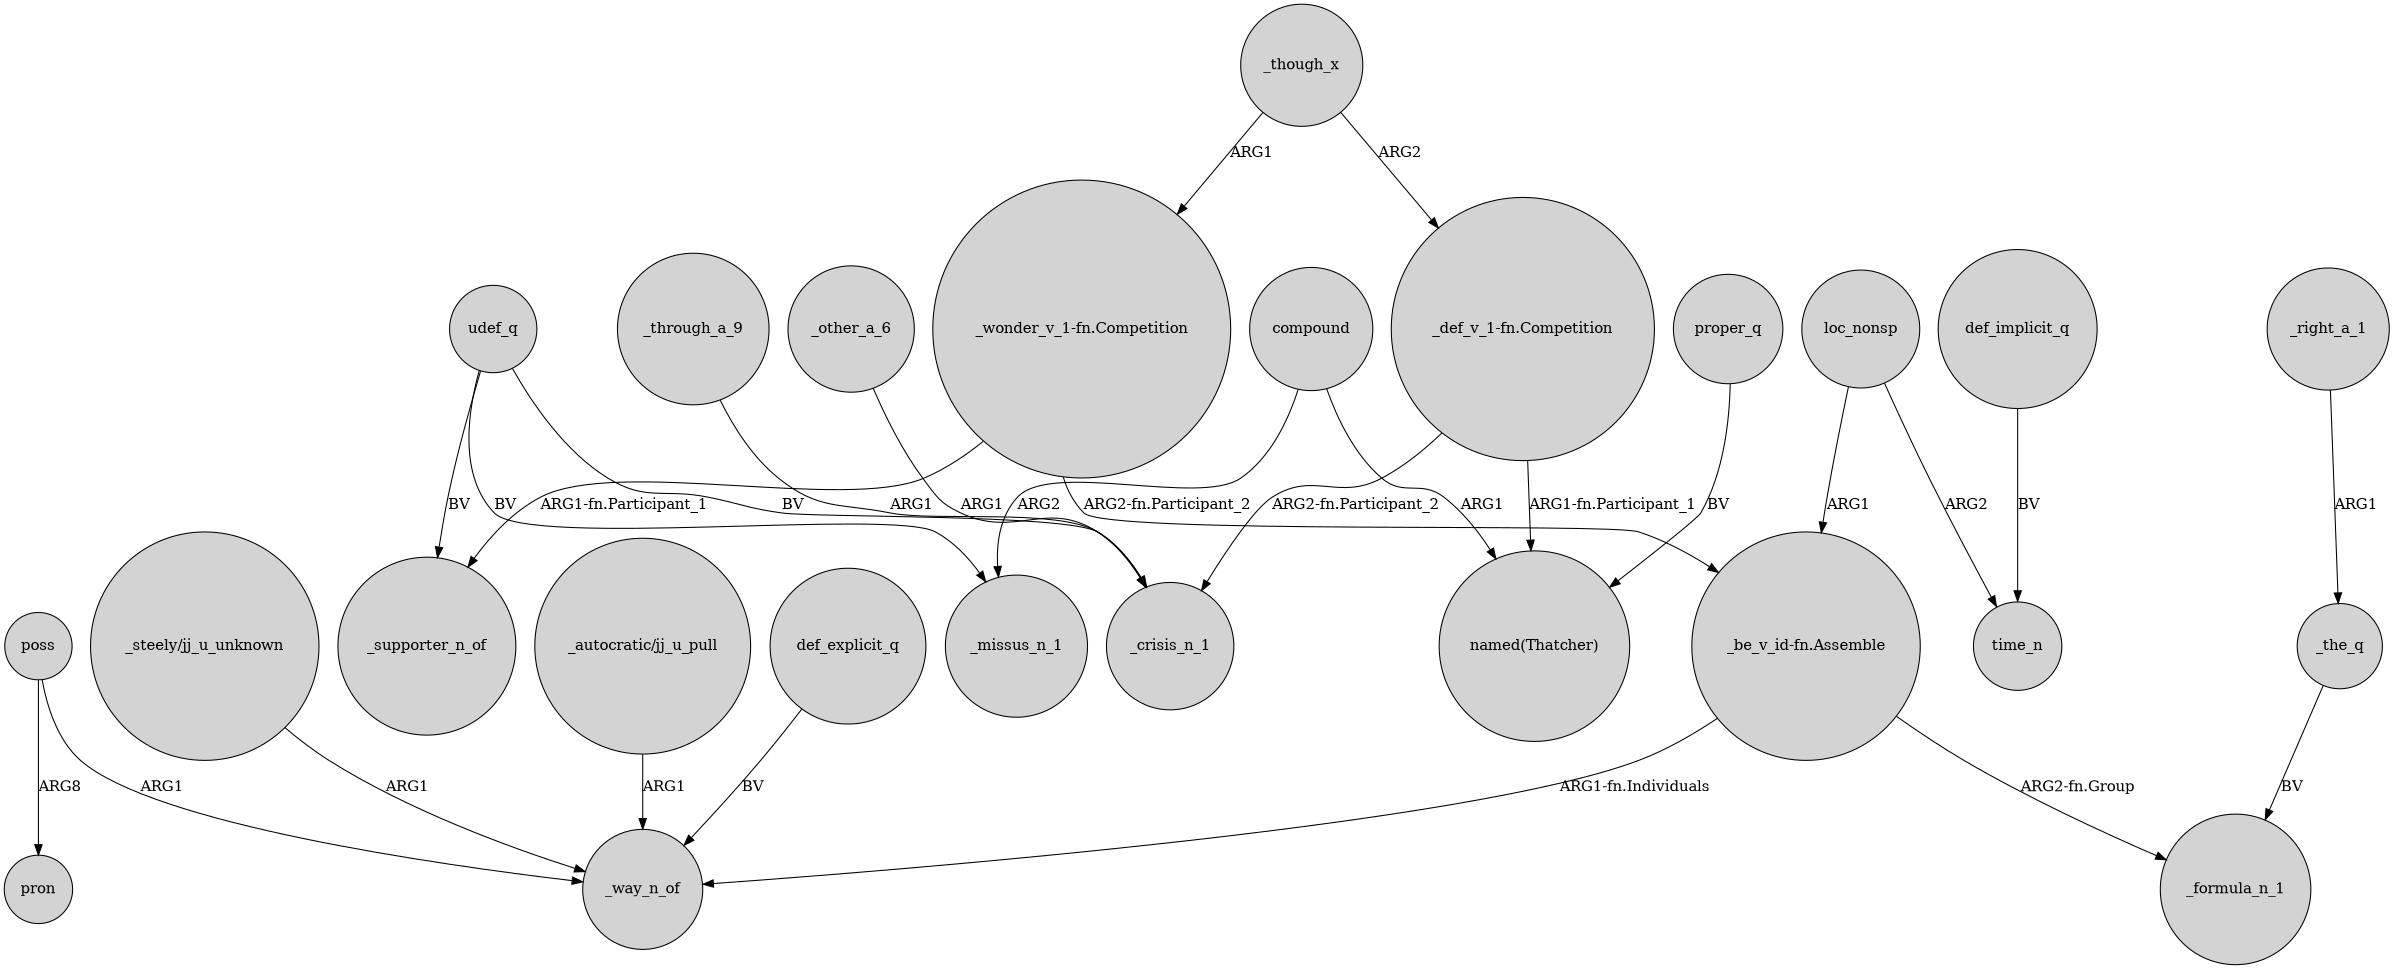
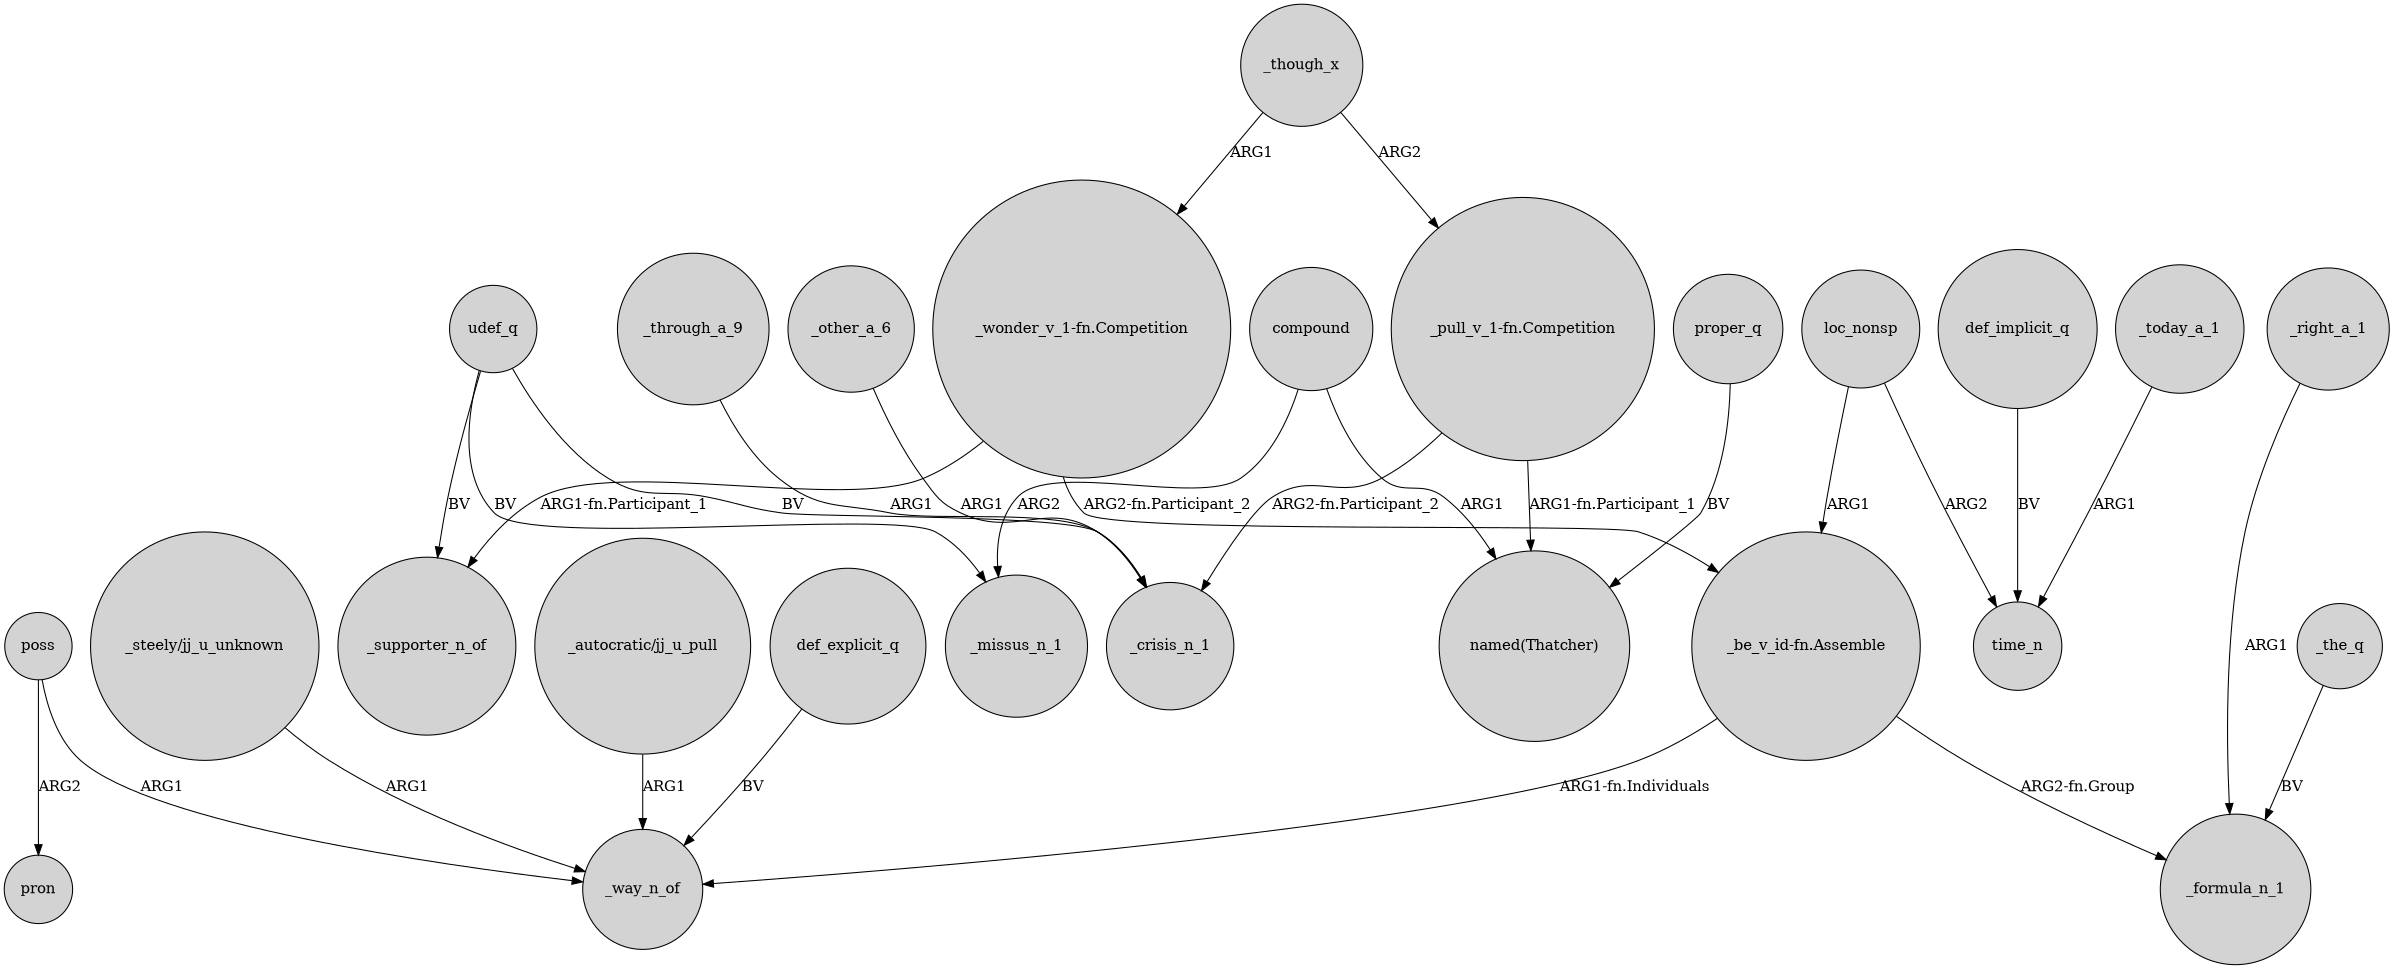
(1523, 329) -> (1523, 329)
none -> (2180, 329)
(2334, 491) -> (2236, 588)
(60, 787) -> (60, 787)
